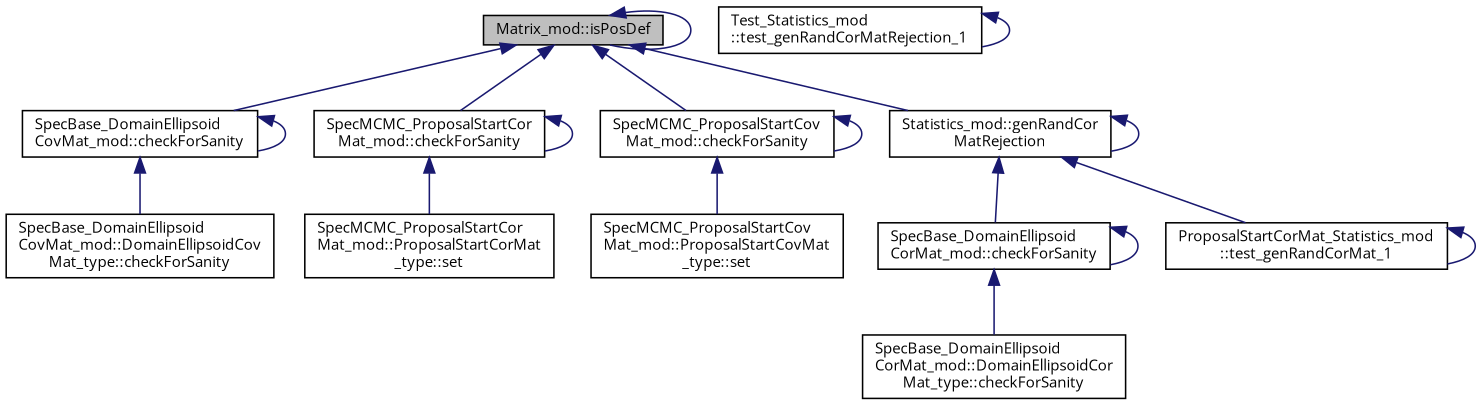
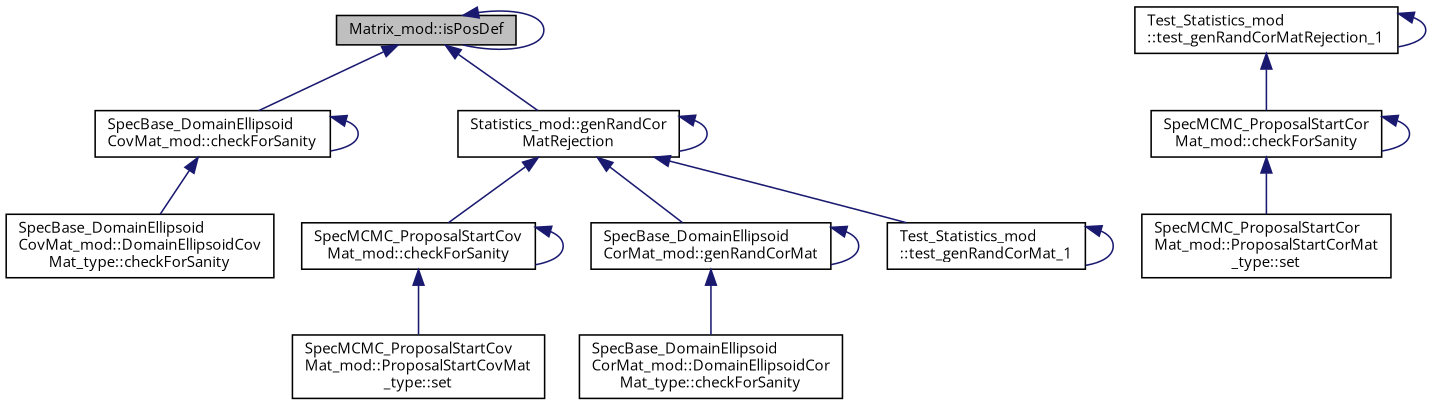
(501, 82) -> (1266, 90)
(646, 82) -> (487, 195)
(994, 246) -> (711, 246)
(1307, 246) -> (986, 246)
